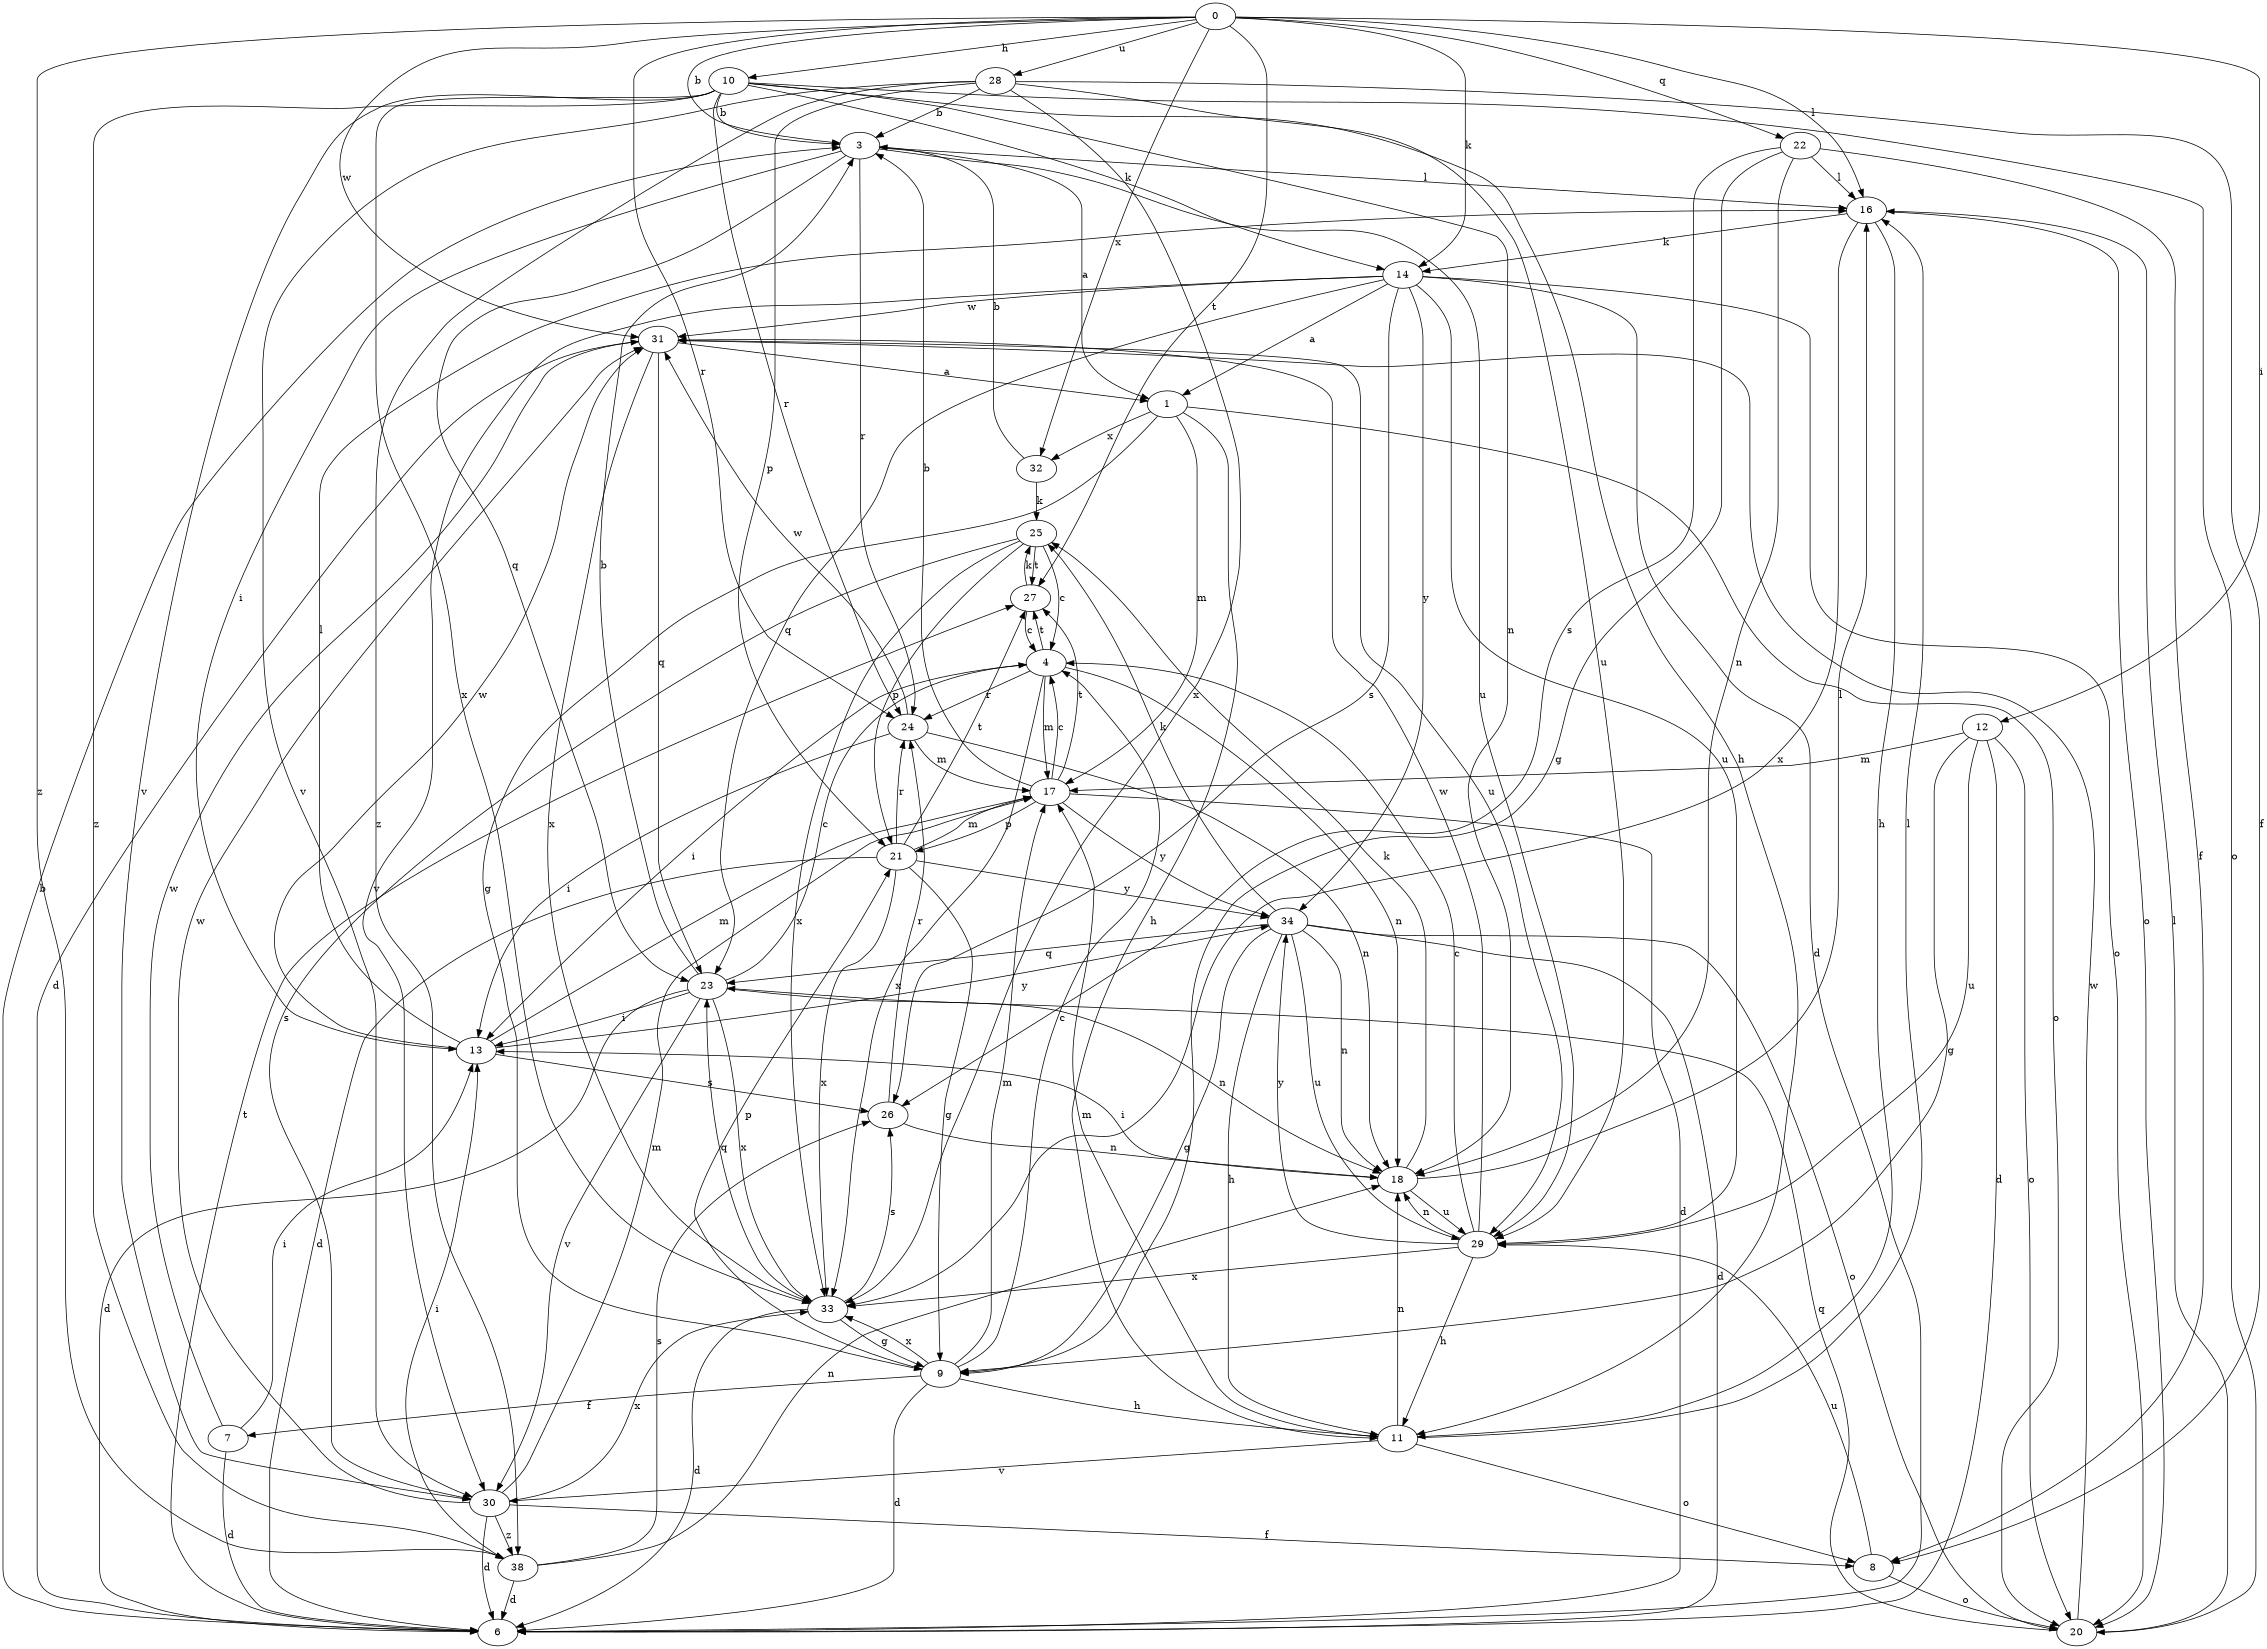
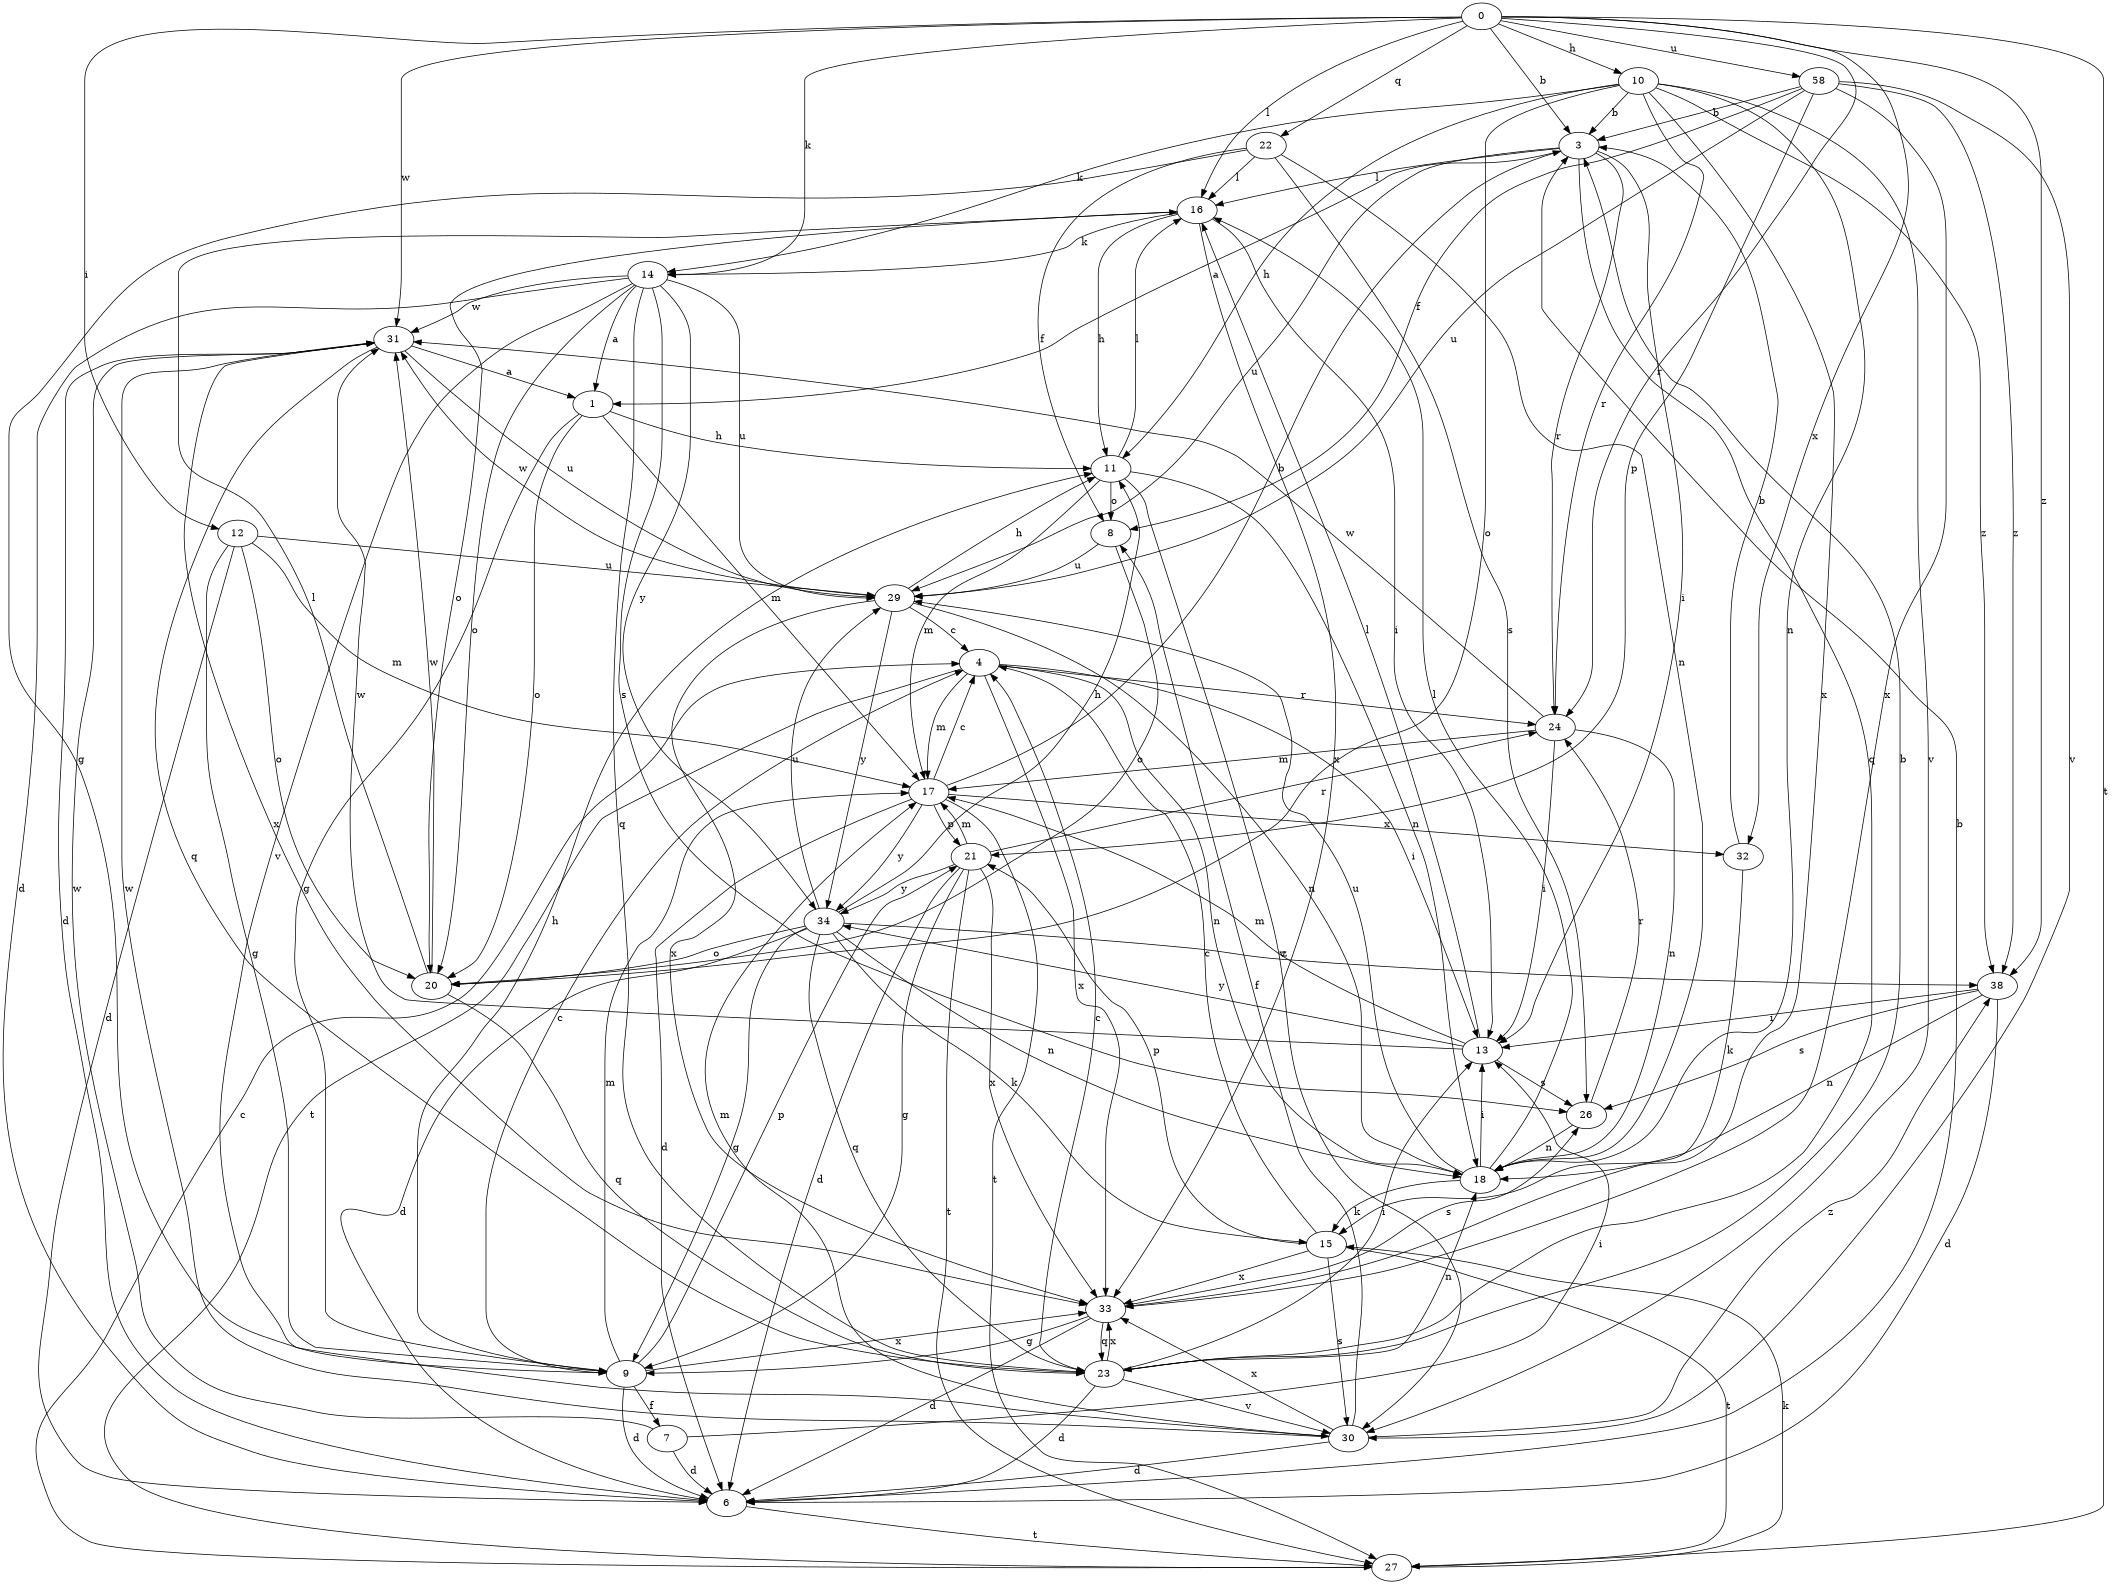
(996, 81) -> (1819, 81)
(1104, 433) -> (1352, 826)
(1037, 534) -> (1326, 1245)
none -> (1395, 606)
none -> (1406, 968)
